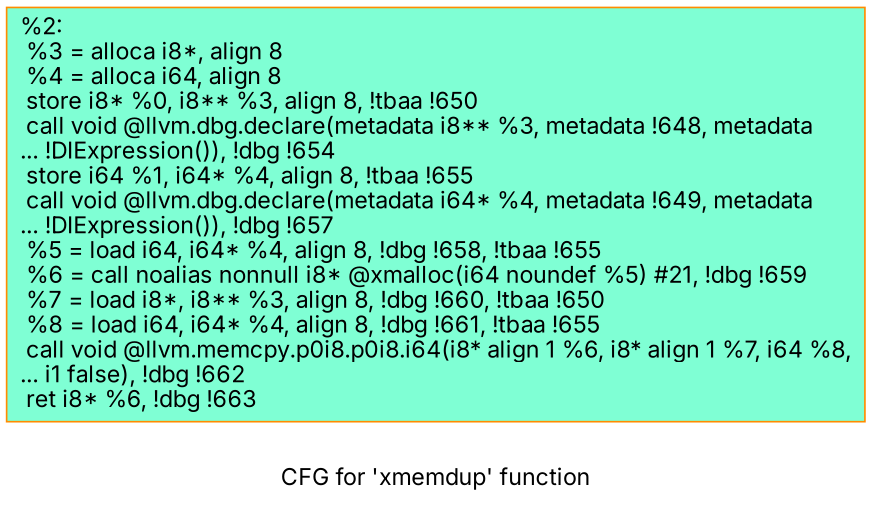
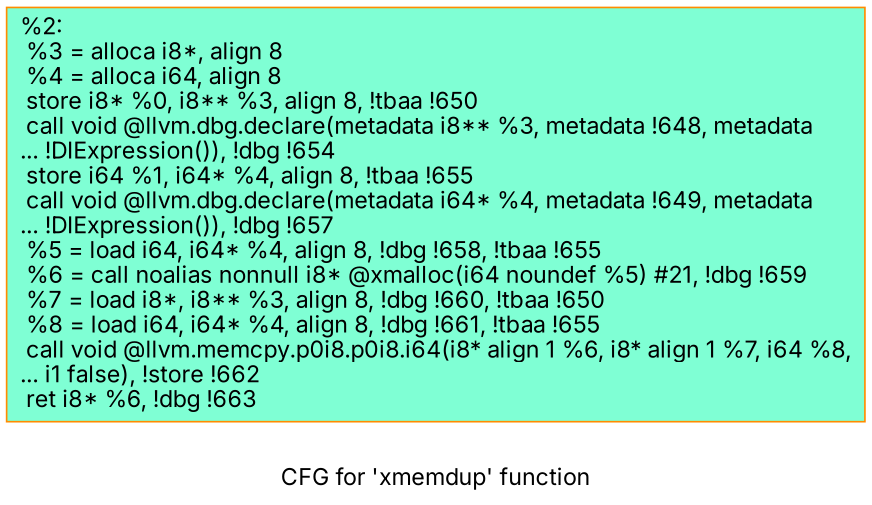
(133, 375) -> (140, 375)
